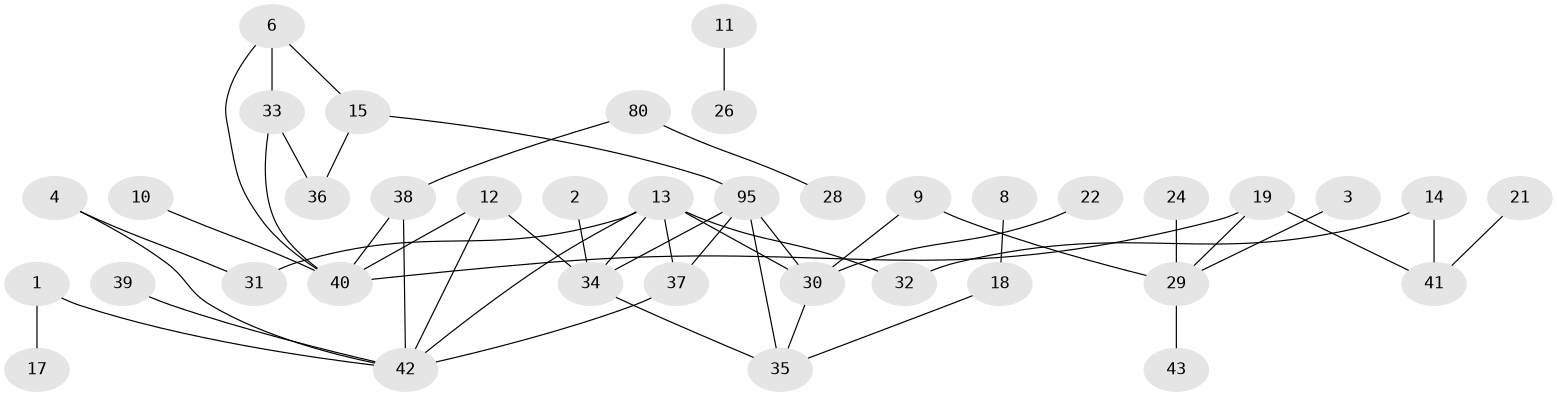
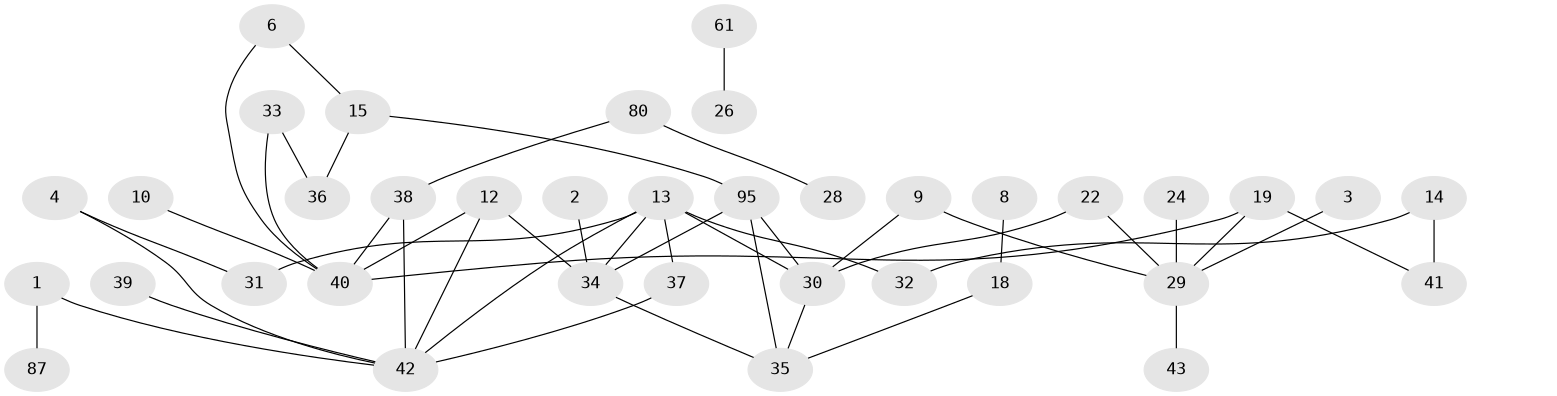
(724, 26) -> (724, 26)
(272, 69) -> none
(1520, 198) -> none
none -> (1124, 232)
(712, 241) -> none
(37, 370) -> (37, 370)
